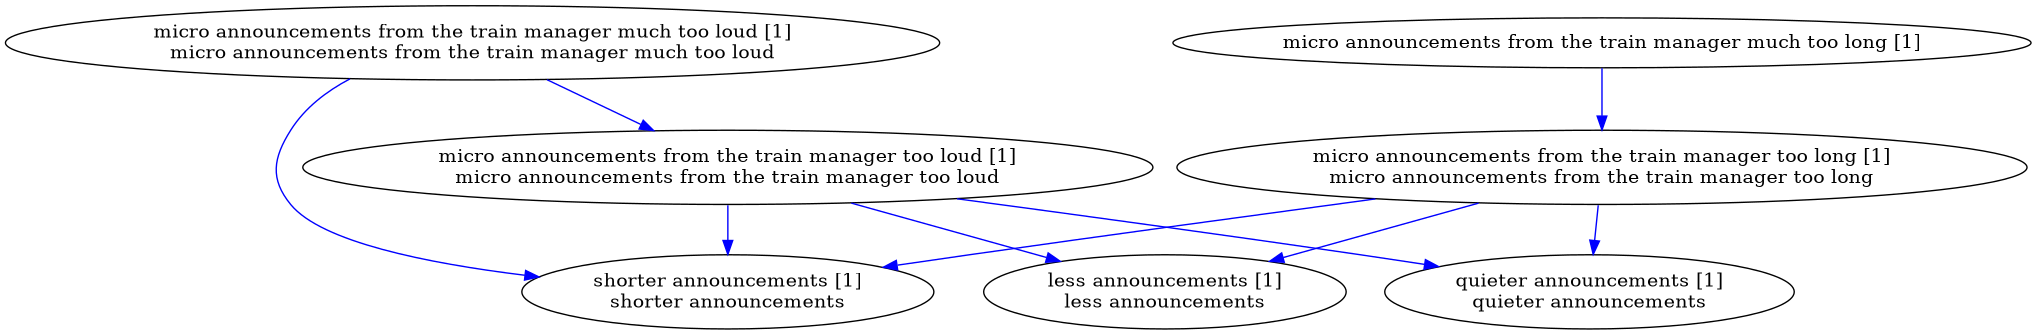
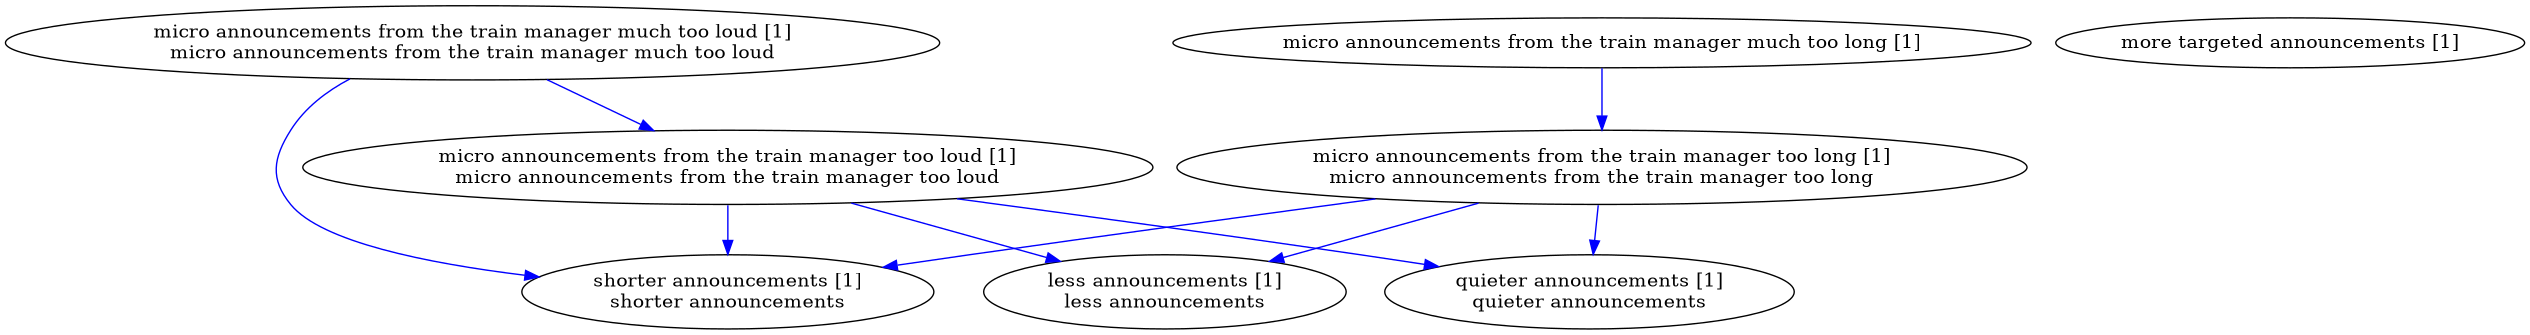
none -> (2290, 43)
